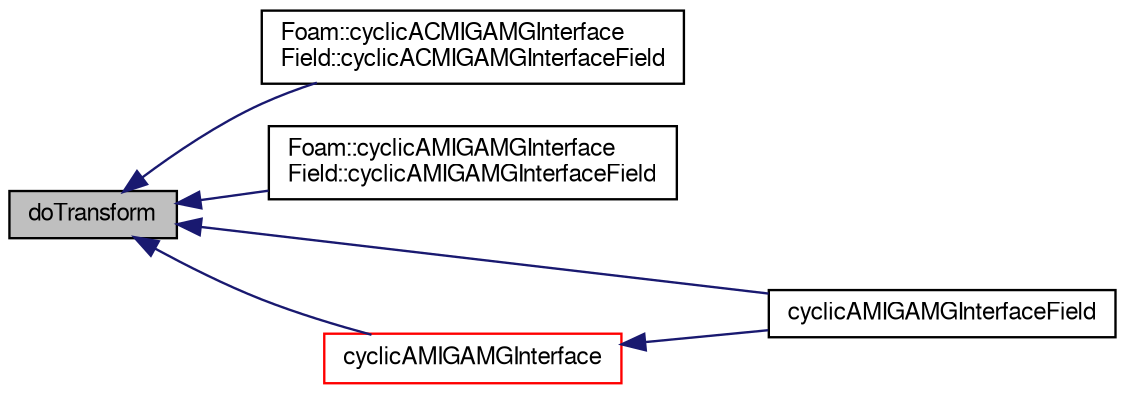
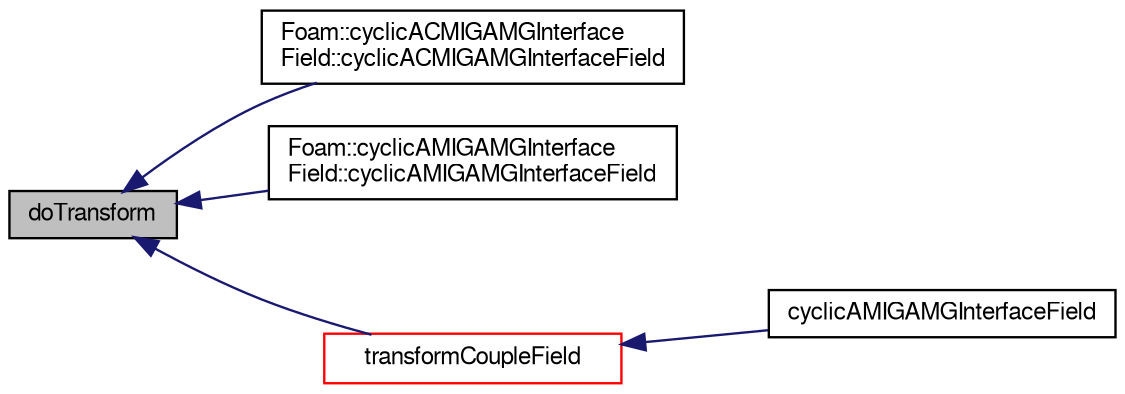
(485, 260) -> none
(473, 358) -> (473, 358)
